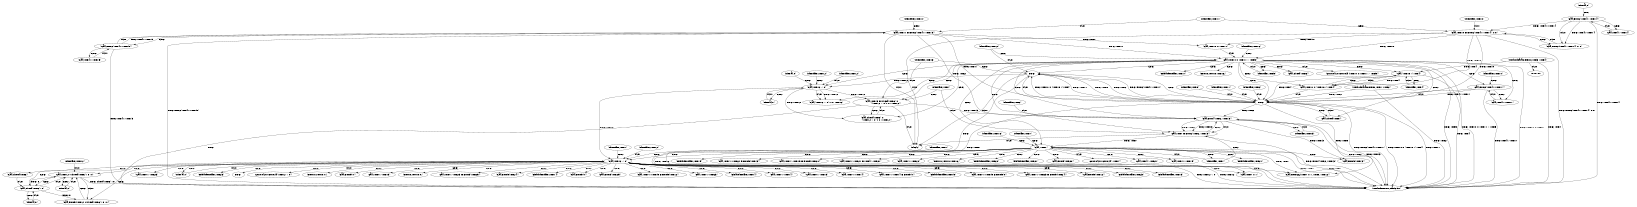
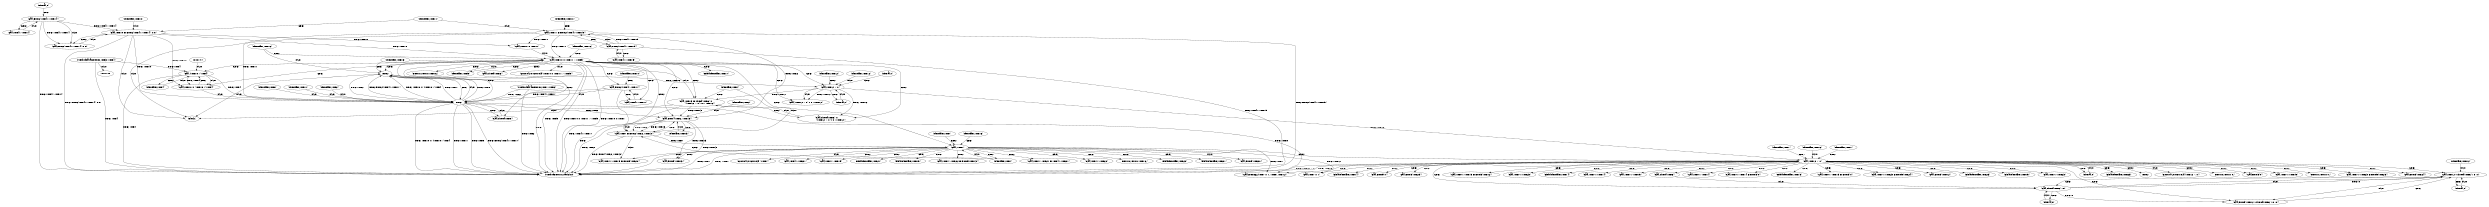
none -> (198, 60)
(1043, 138) -> (627, 147)
(1056, 154) -> (1210, 154)
(722, 187) -> none
